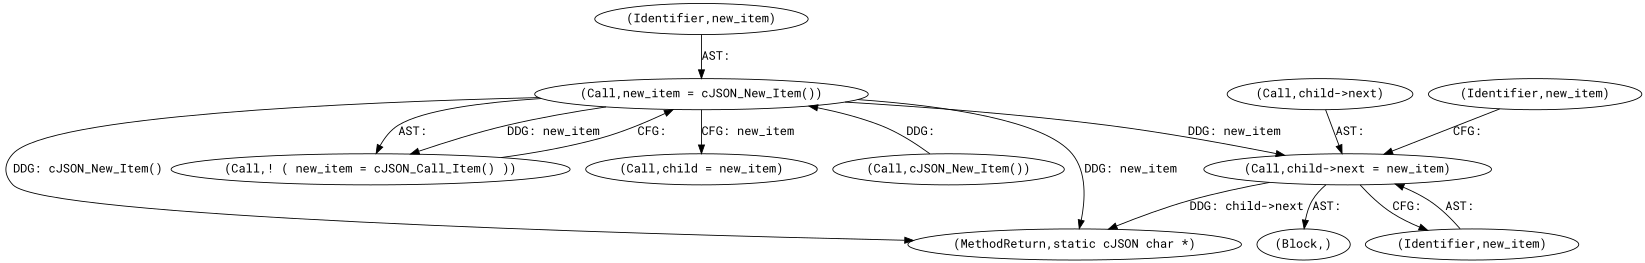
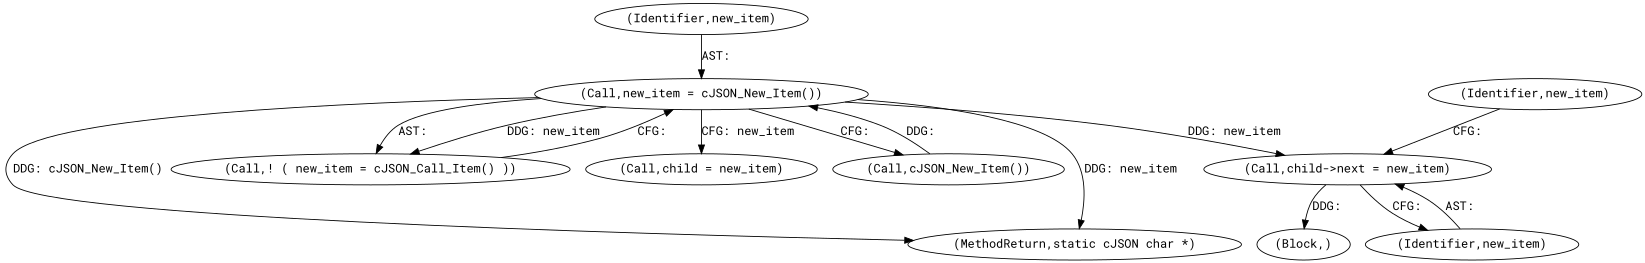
(1320, 94) -> none
none -> (822, 131)
(1192, 200) -> none
(1330, 207) -> (1330, 207)
